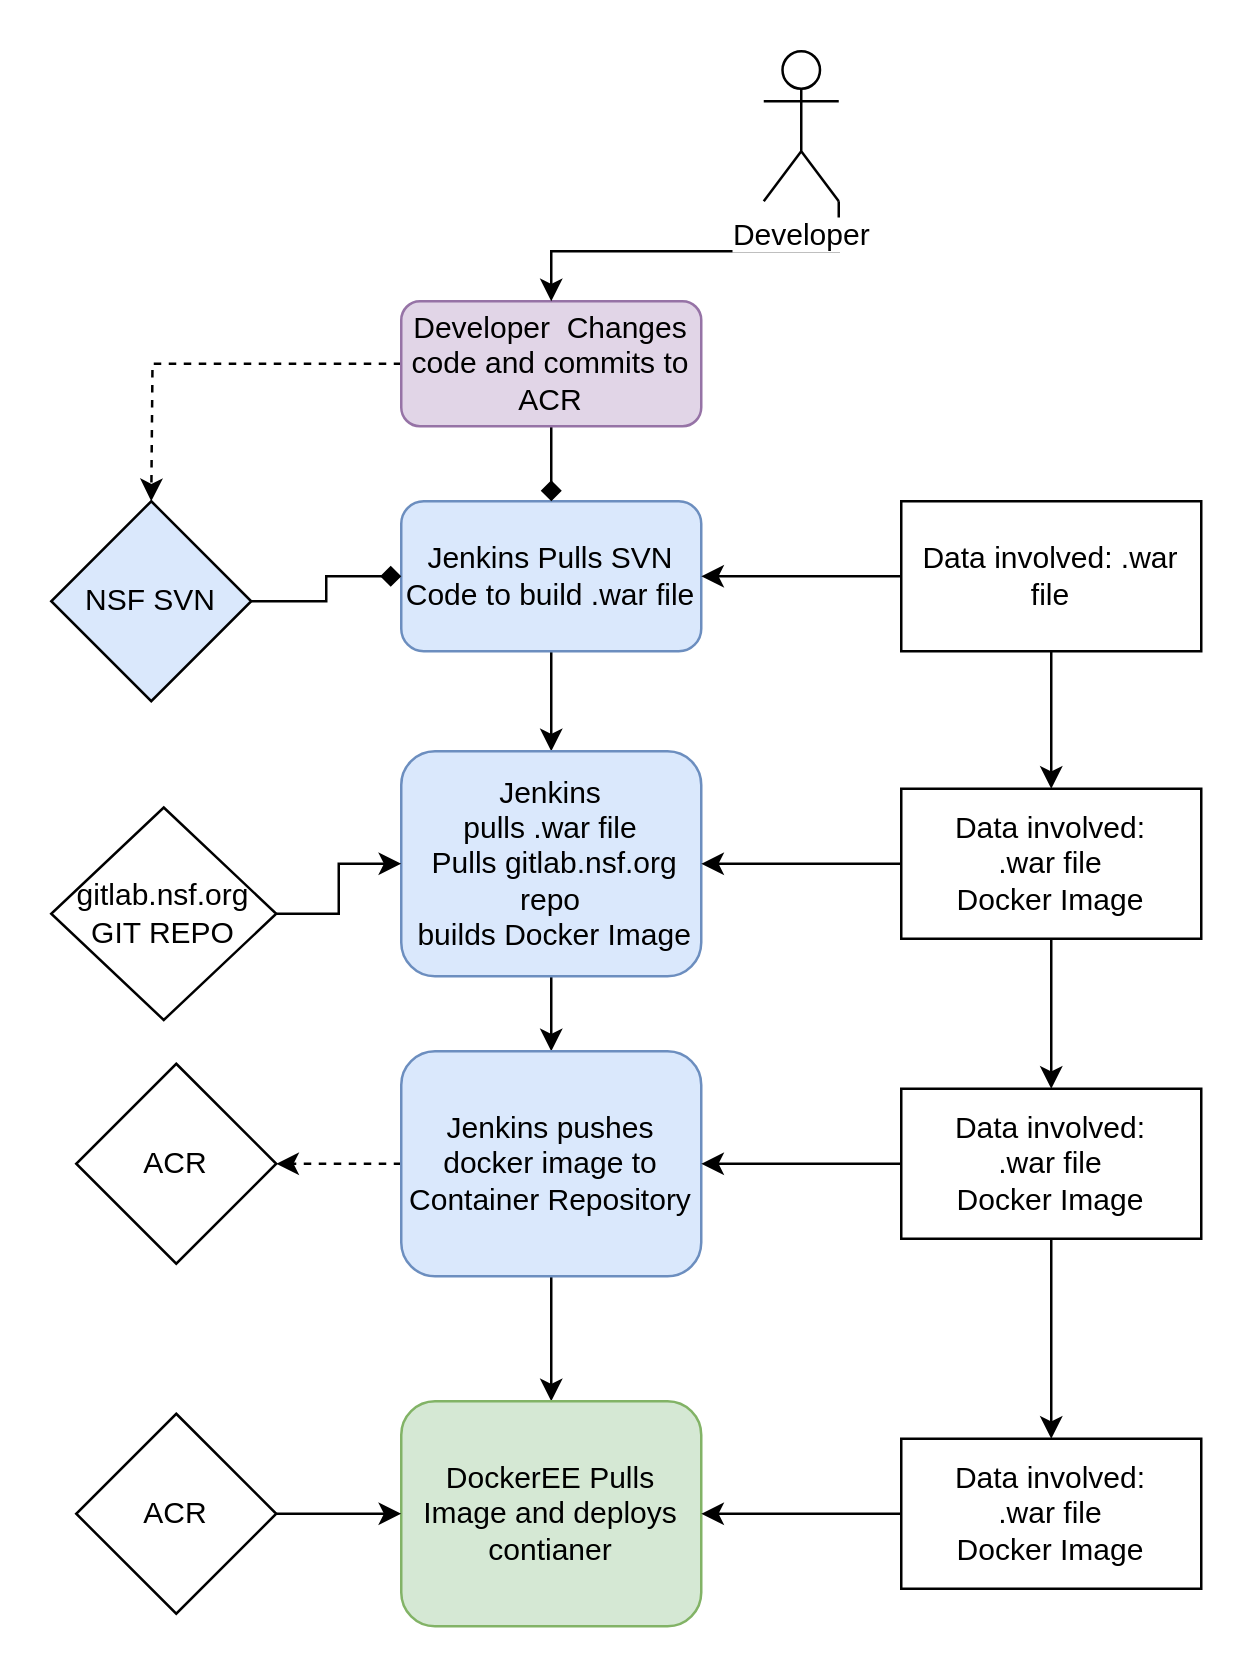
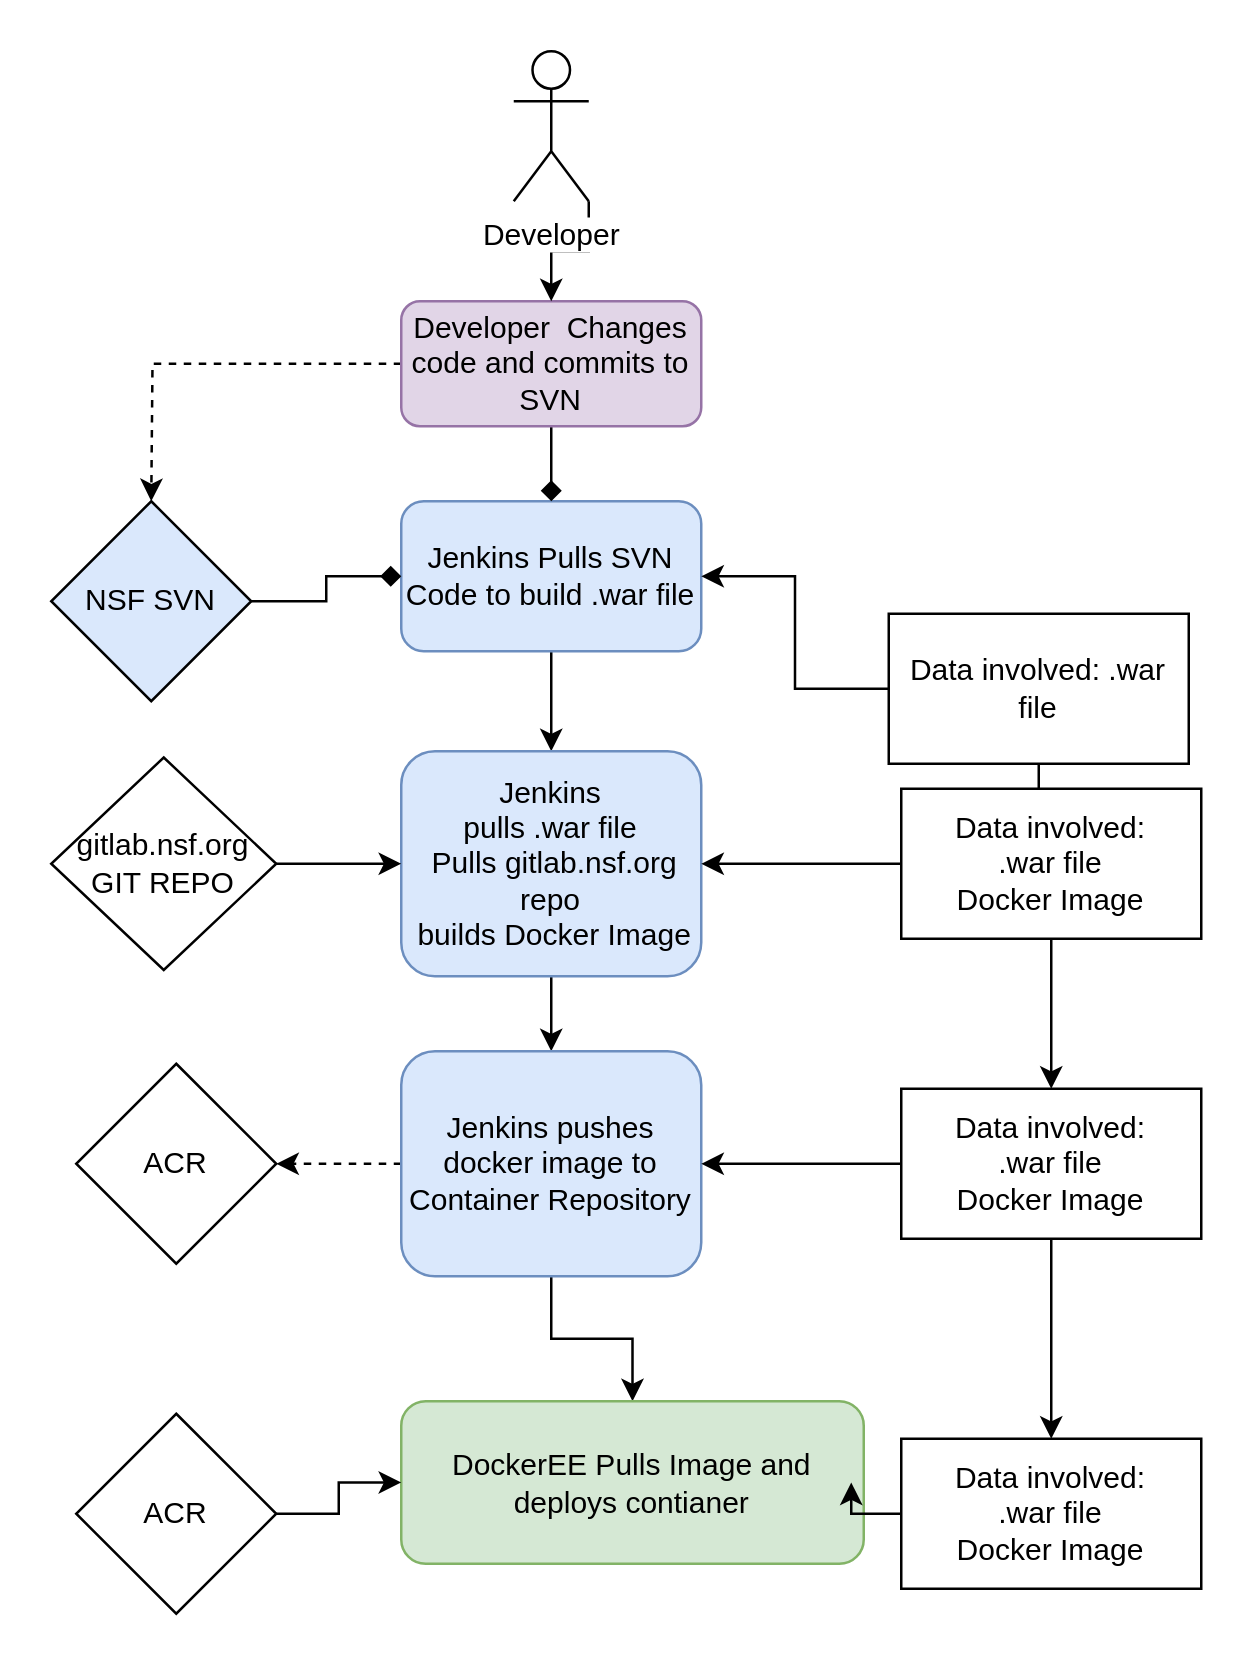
(801, 126) -> (551, 126)
(551, 364) -> (551, 364)
(1051, 576) -> (1039, 689)
(164, 914) -> (164, 864)
(551, 1514) -> (633, 1483)
